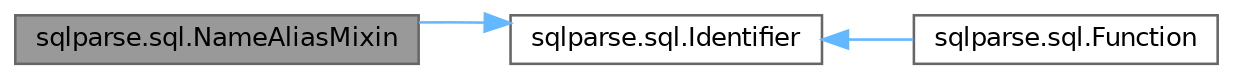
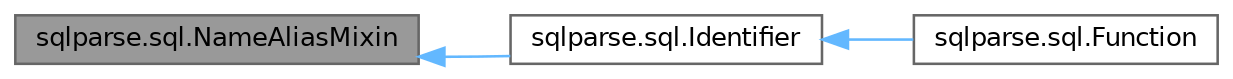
(452, 22) -> (478, 57)
